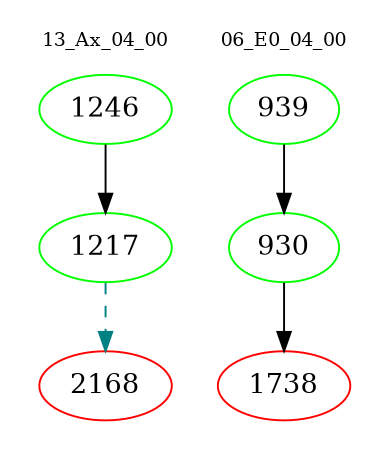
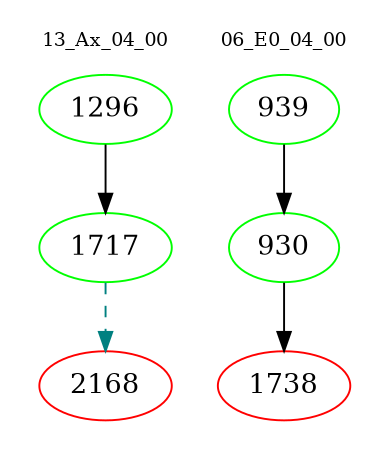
(106, 109) -> (106, 109)
(106, 248) -> (106, 248)
